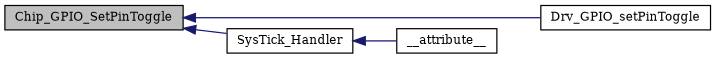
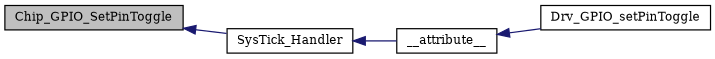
(368, 18) -> (525, 31)
